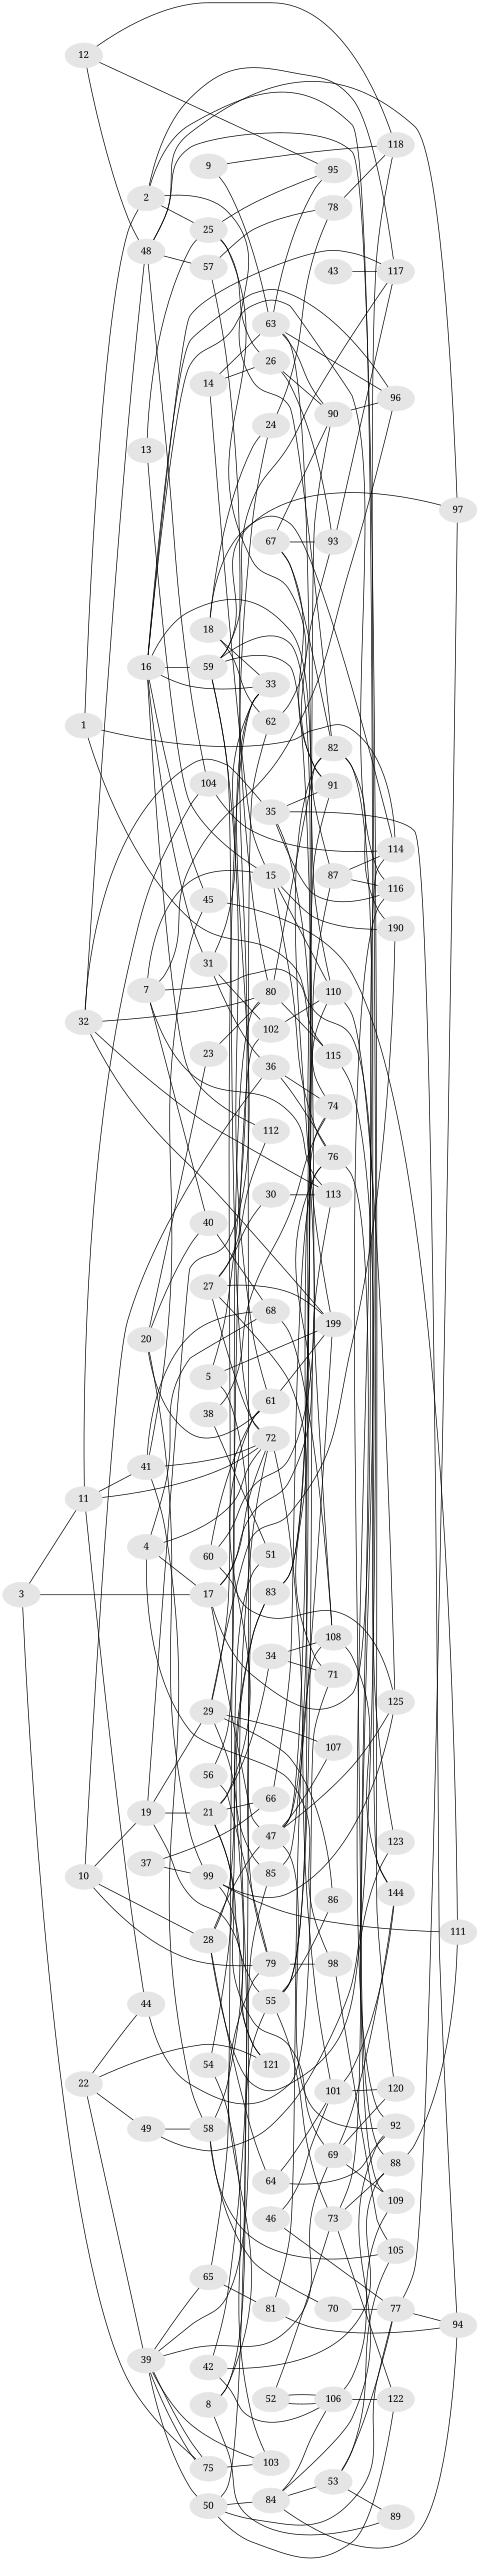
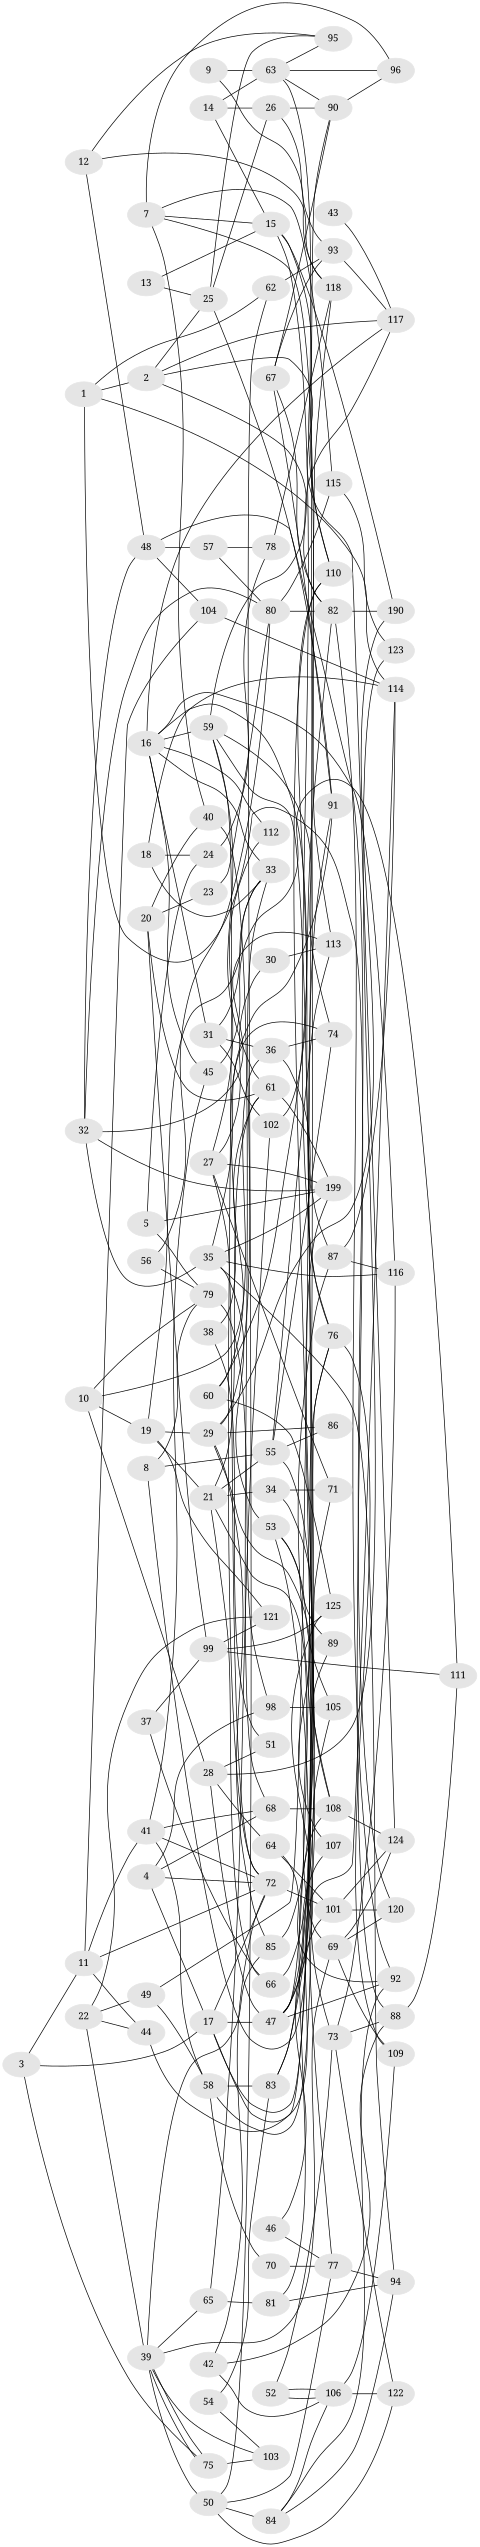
(189, 344) -> none
(458, 510) -> none
(246, 694) -> (171, 340)
(382, 1344) -> none
(396, 1893) -> (396, 1841)
(302, 2491) -> (237, 1412)
